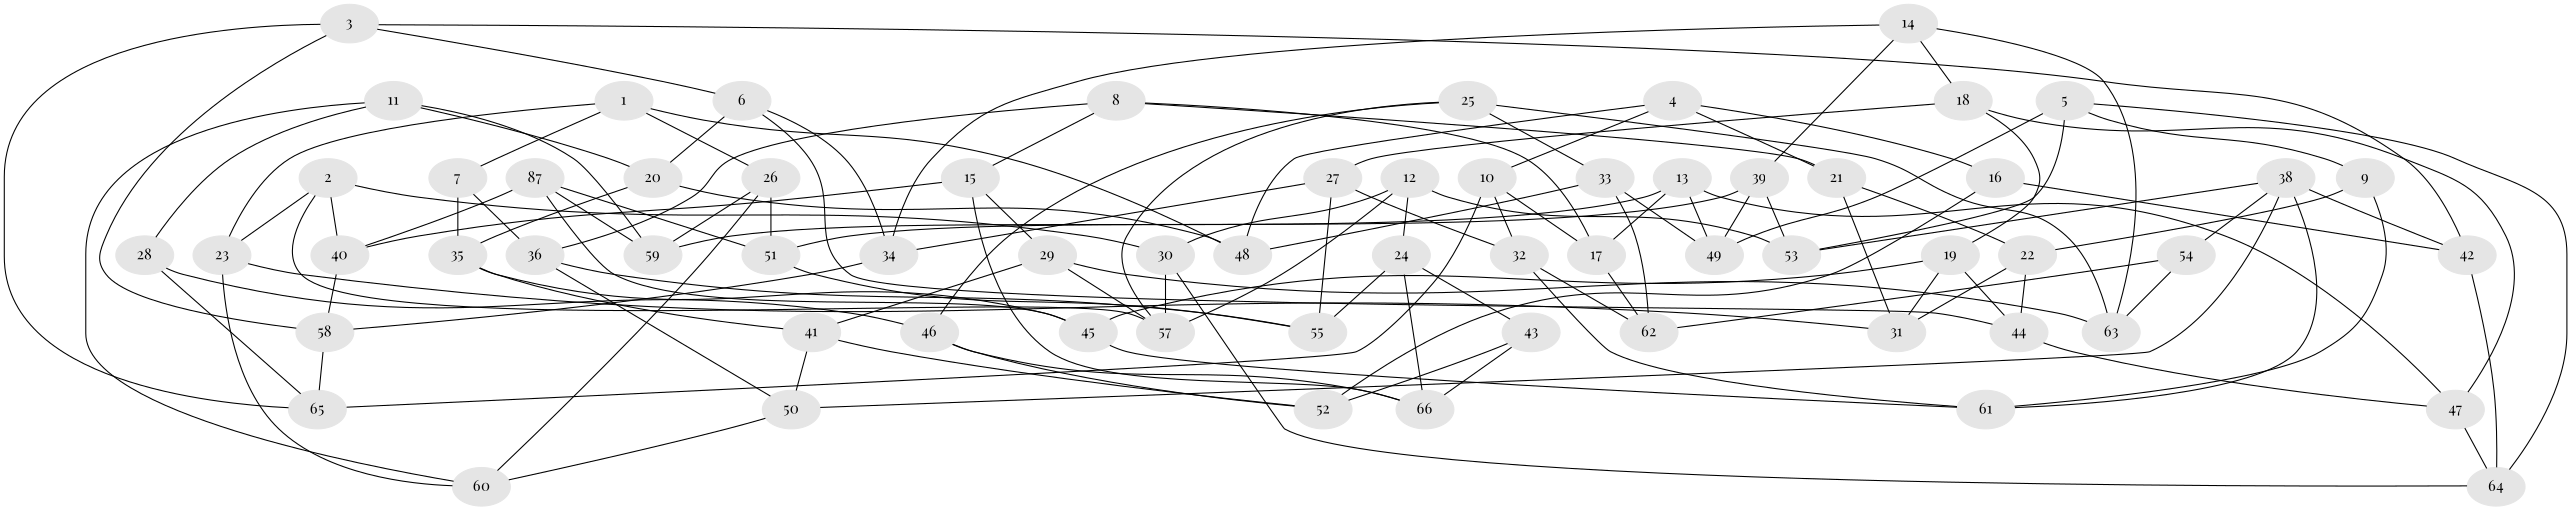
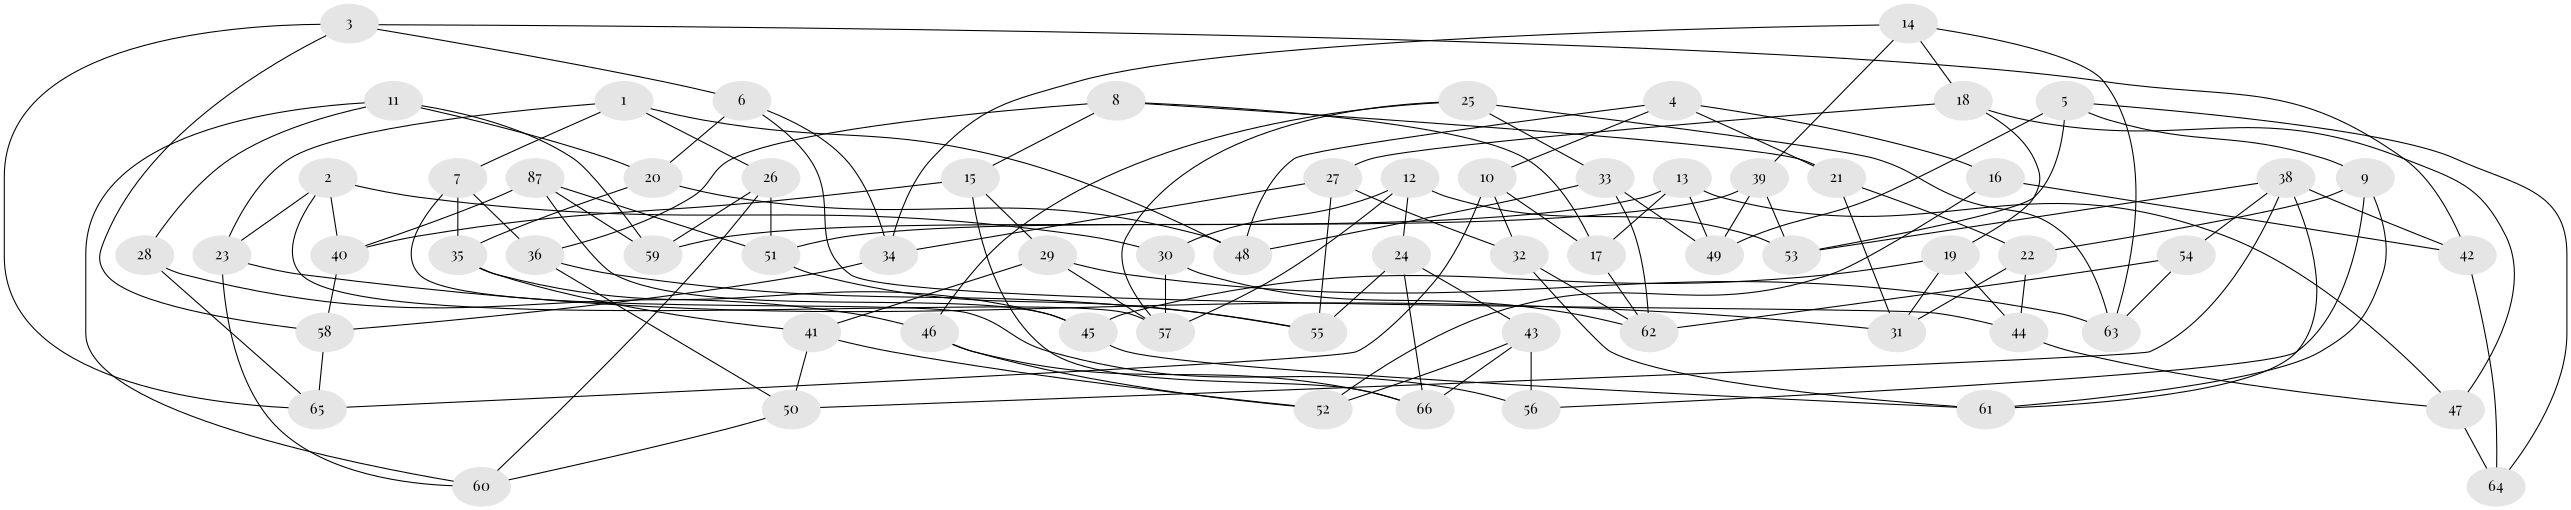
none -> (1531, 410)
(1779, 477) -> (1404, 300)
